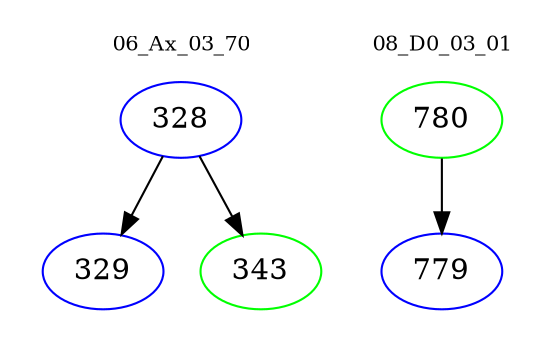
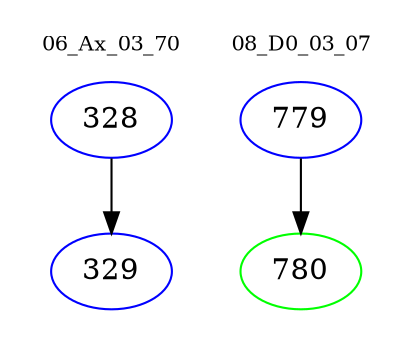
(443, 45) -> (302, 45)
(442, 185) -> (301, 185)
(261, 271) -> none
